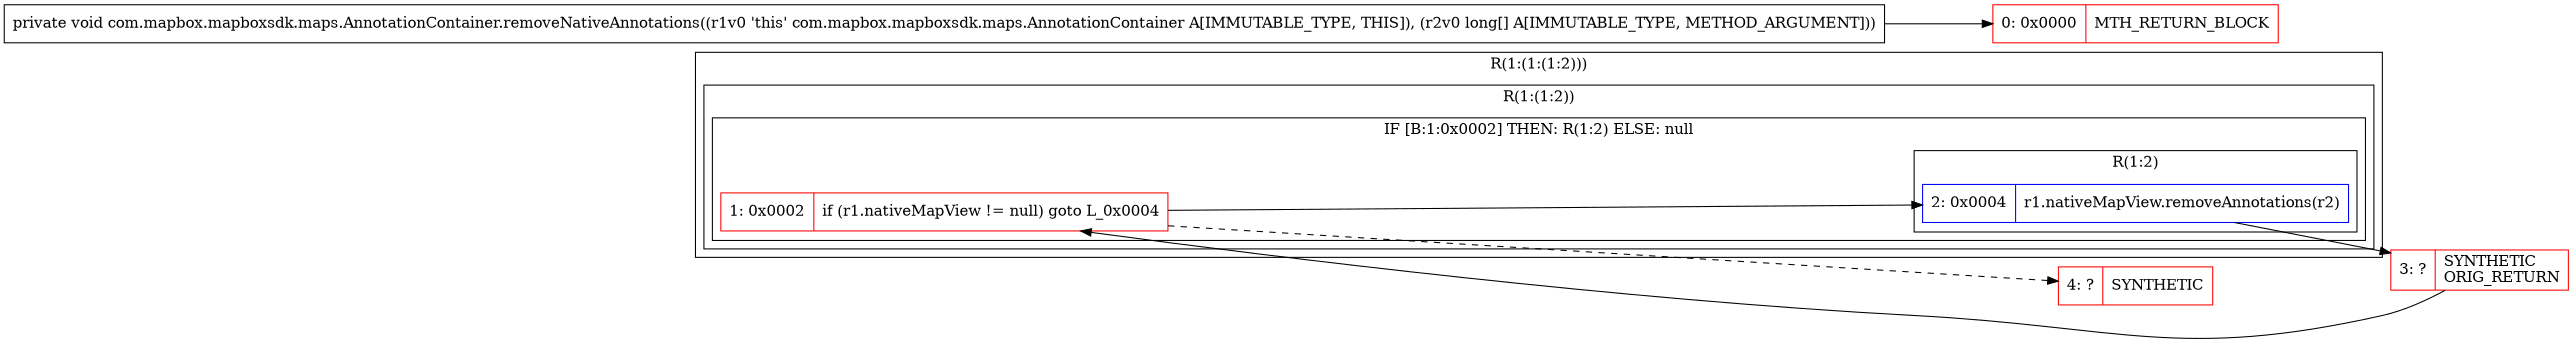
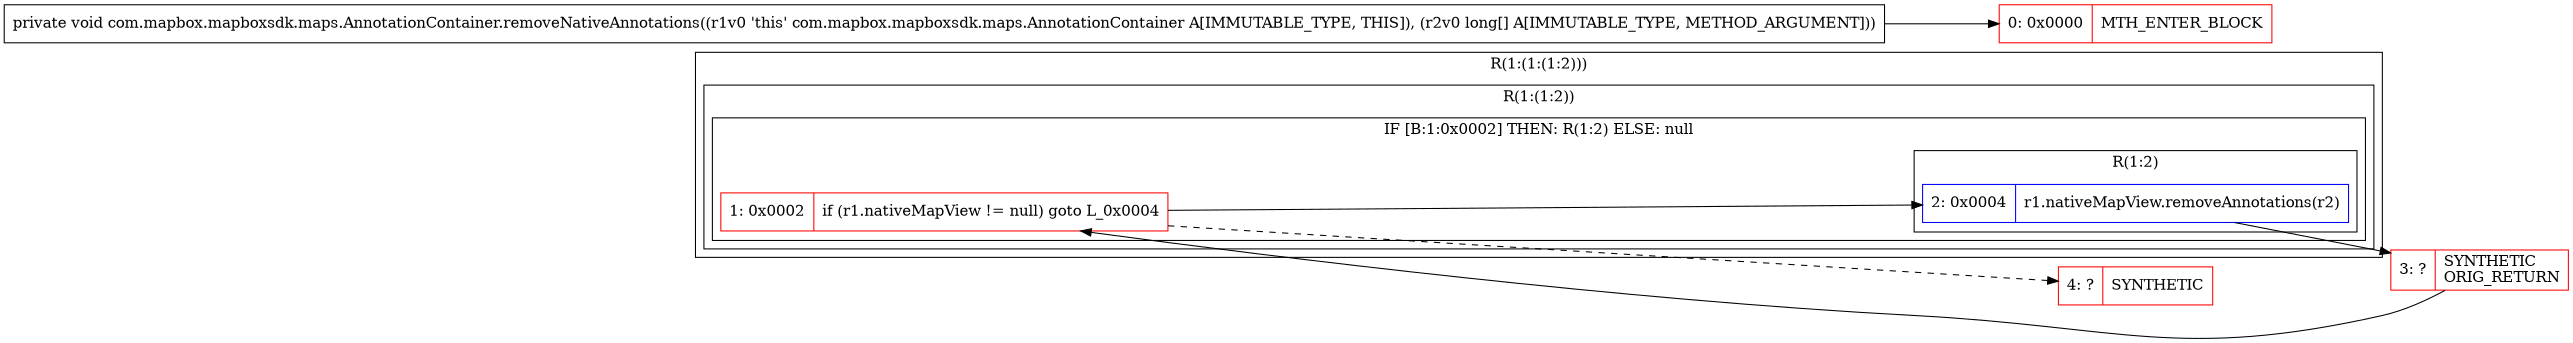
(2182, 23) -> (2182, 23)
